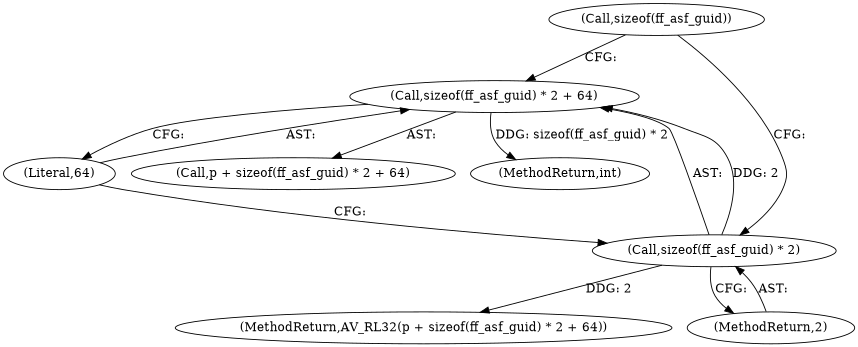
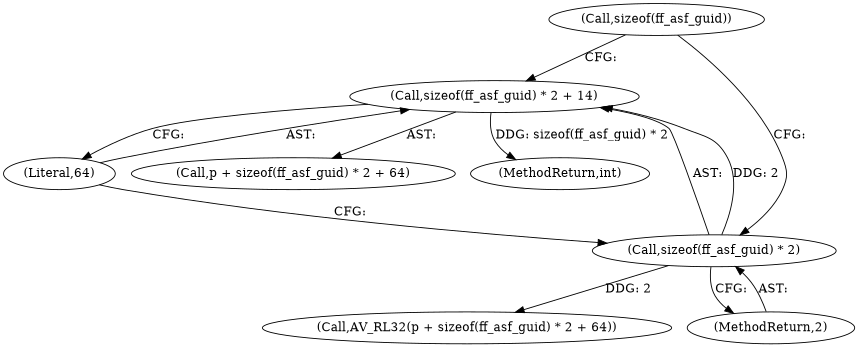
(494, 97) -> (494, 97)
(424, 328) -> (467, 328)
